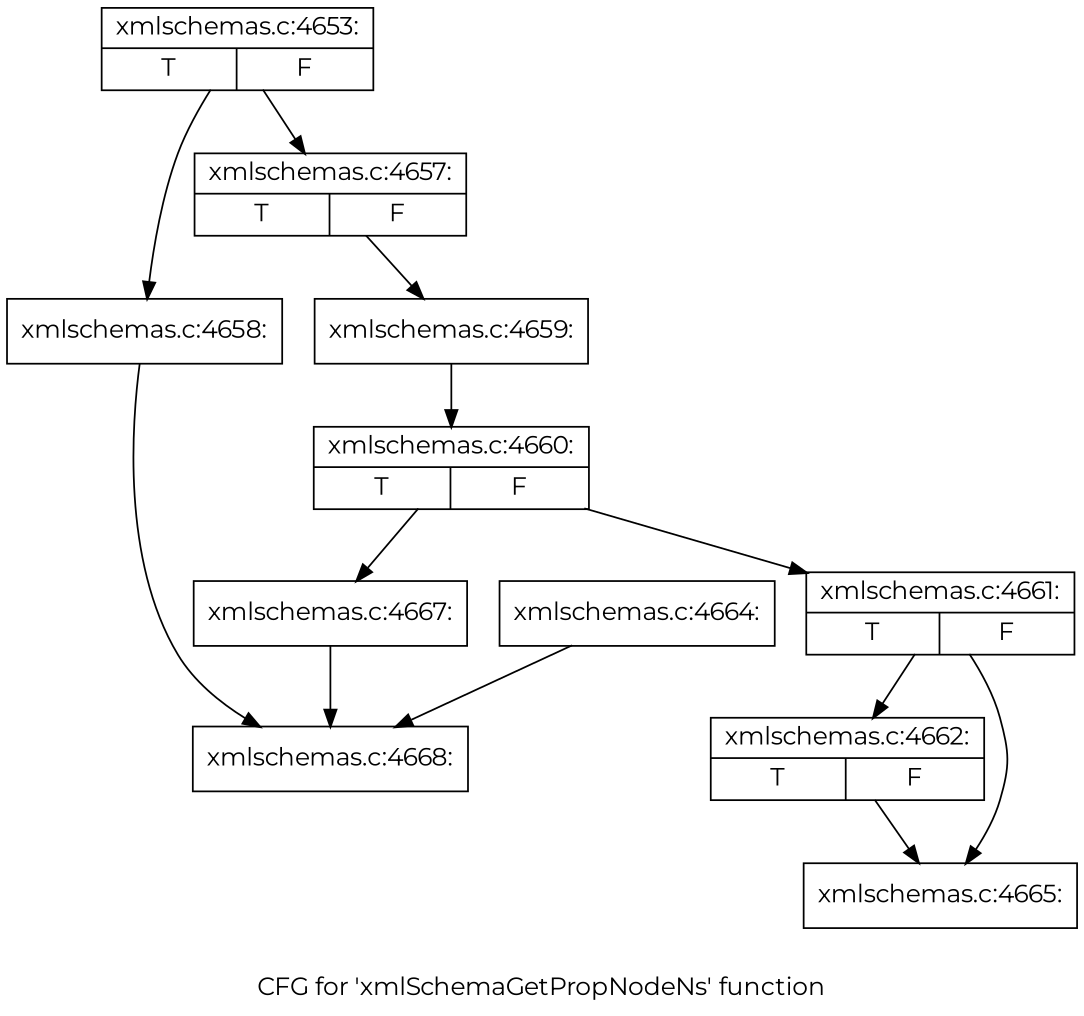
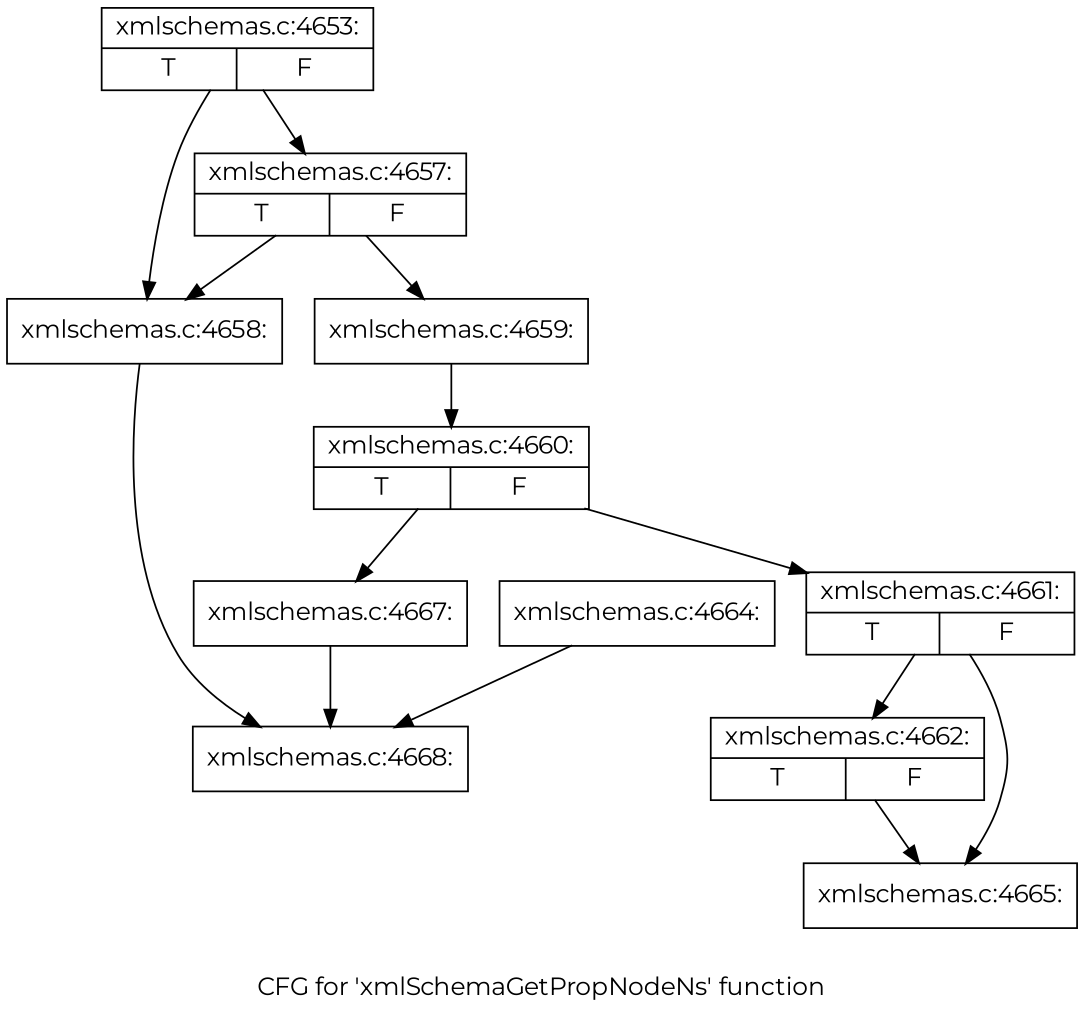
none -> (238, 262)
